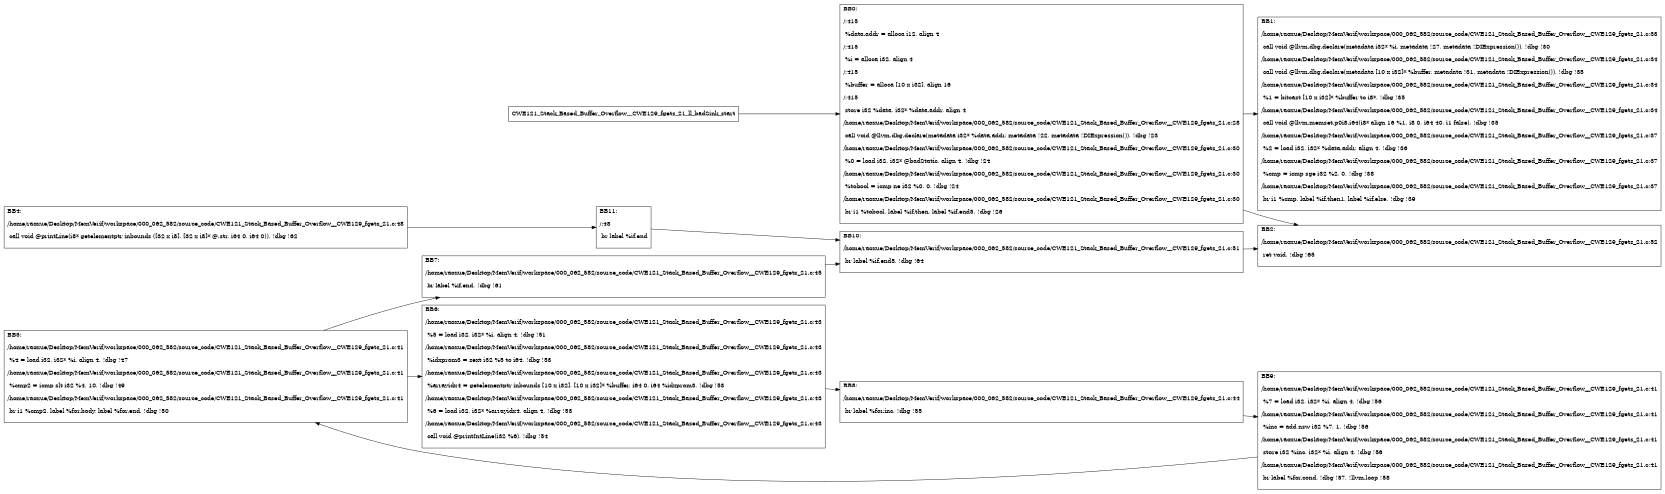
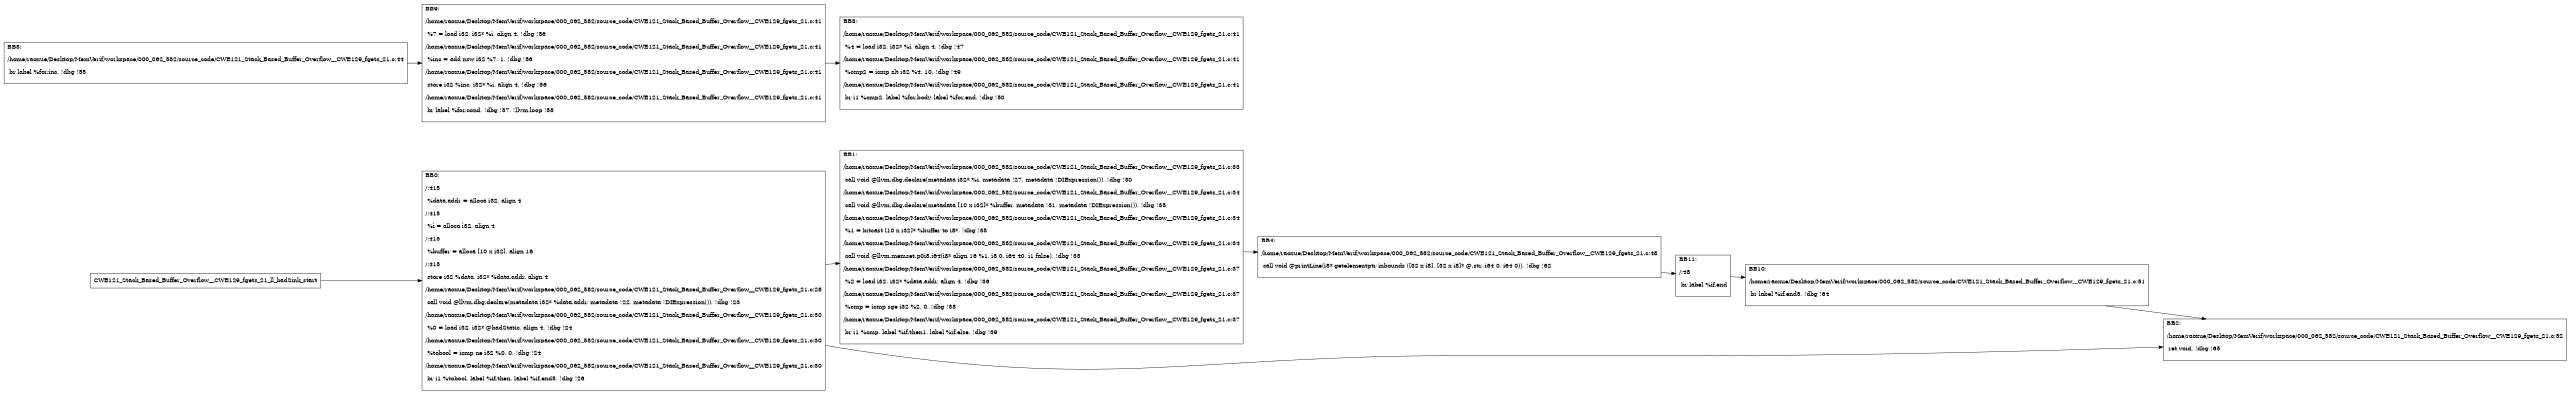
(891, 34) -> (473, 201)
none -> (1248, 252)
(624, 277) -> none
(624, 377) -> none
